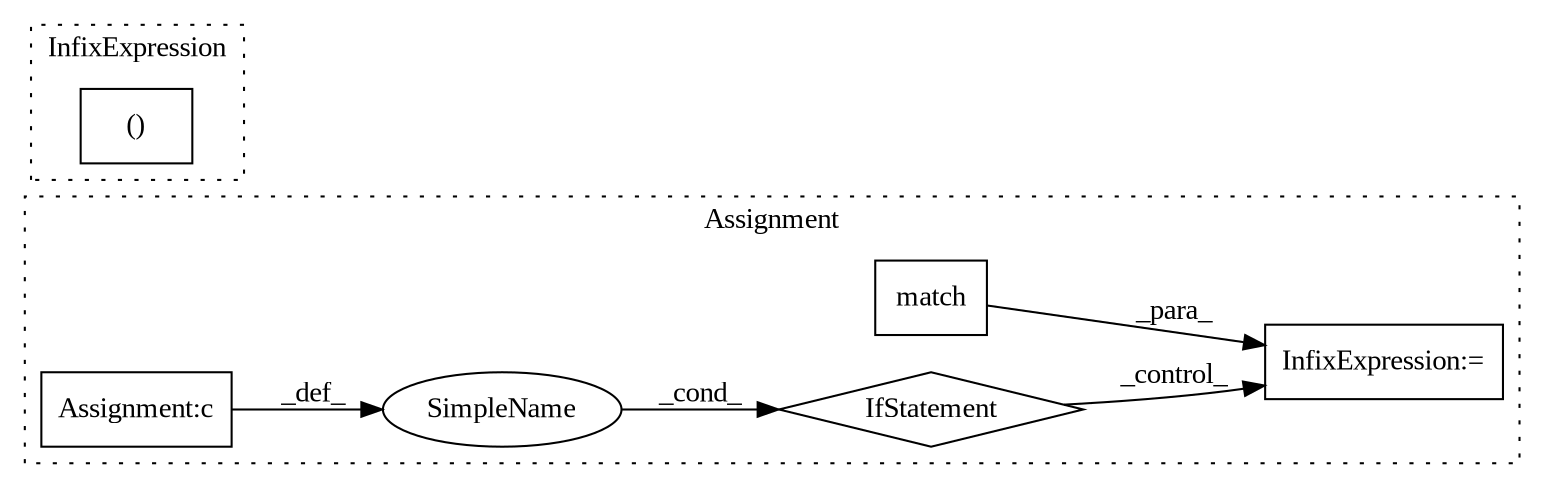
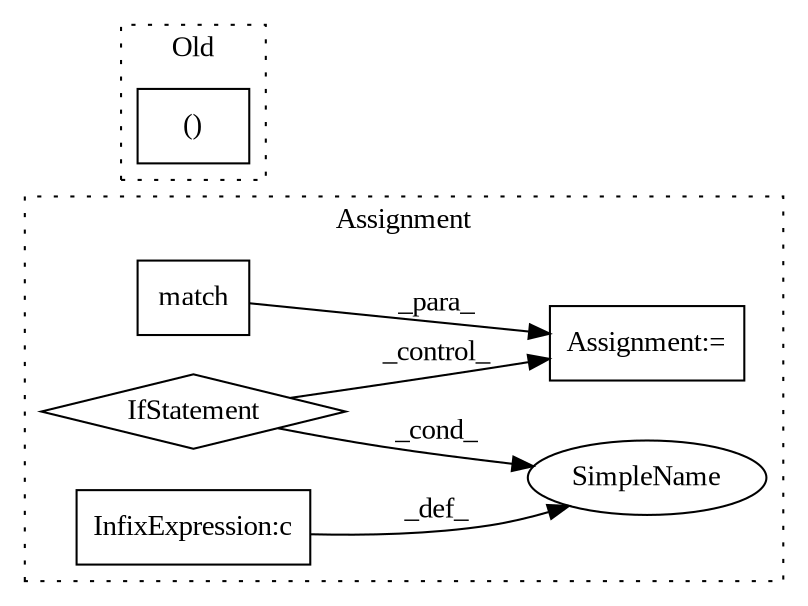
(138, 49) -> (193, 49)
(1384, 362) -> (647, 343)
(136, 409) -> (193, 527)
(690, 409) -> (395, 449)
